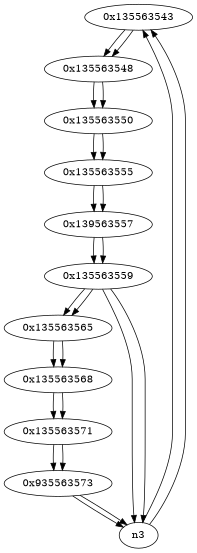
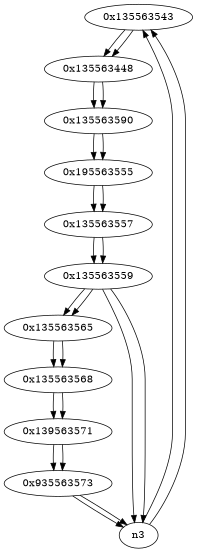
(98, 69) -> (98, 69)
(98, 121) -> (98, 121)
(98, 173) -> (98, 173)
(98, 224) -> (98, 224)
(58, 432) -> (58, 432)
